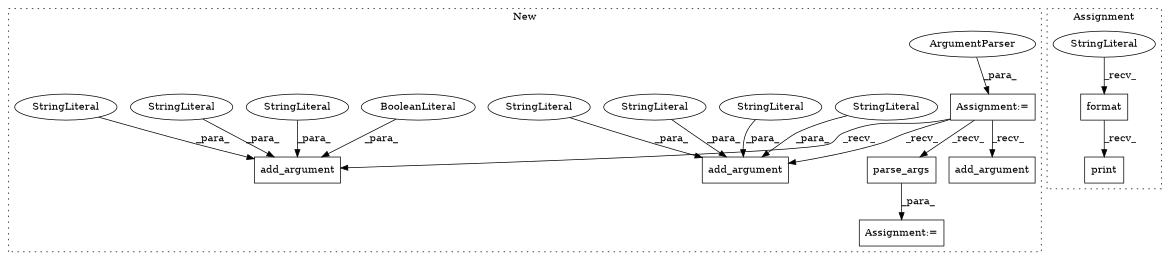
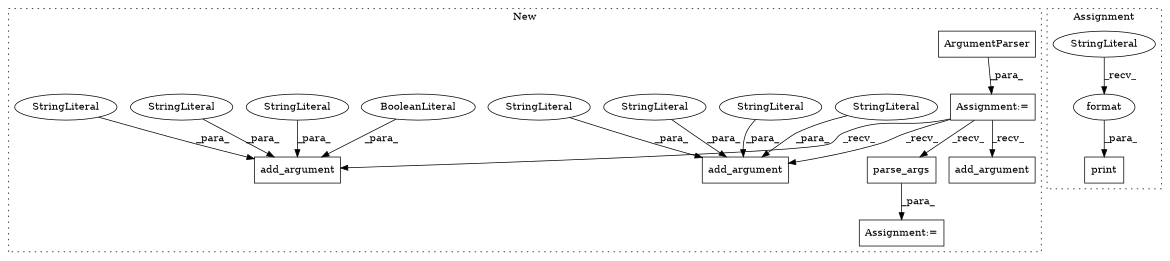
(973, 44) -> (987, 44)
(1104, 107) -> (1104, 107)
(1121, 139) -> (1121, 139)
